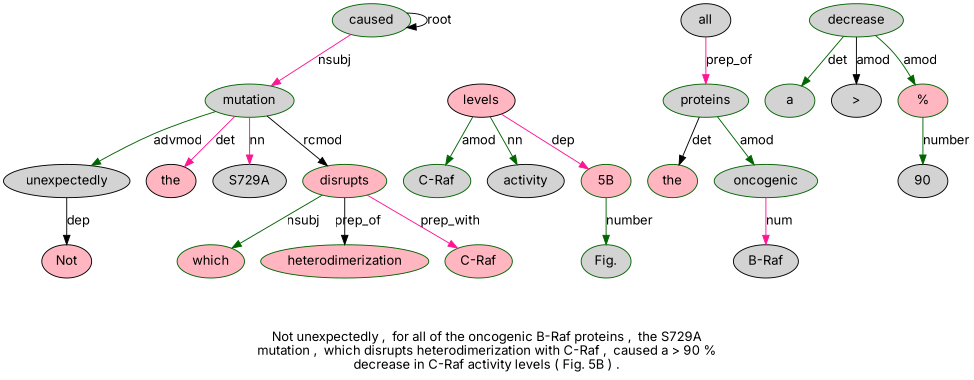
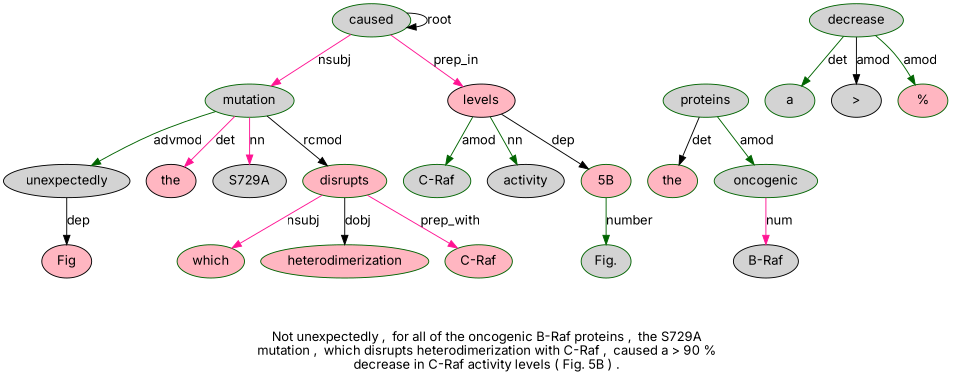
(706, 20) -> none
none -> (423, 58)
(541, 139) -> (541, 139)
(923, 181) -> none
(281, 219) -> (281, 219)
(358, 221) -> (358, 221)
(67, 261) -> (67, 261)
